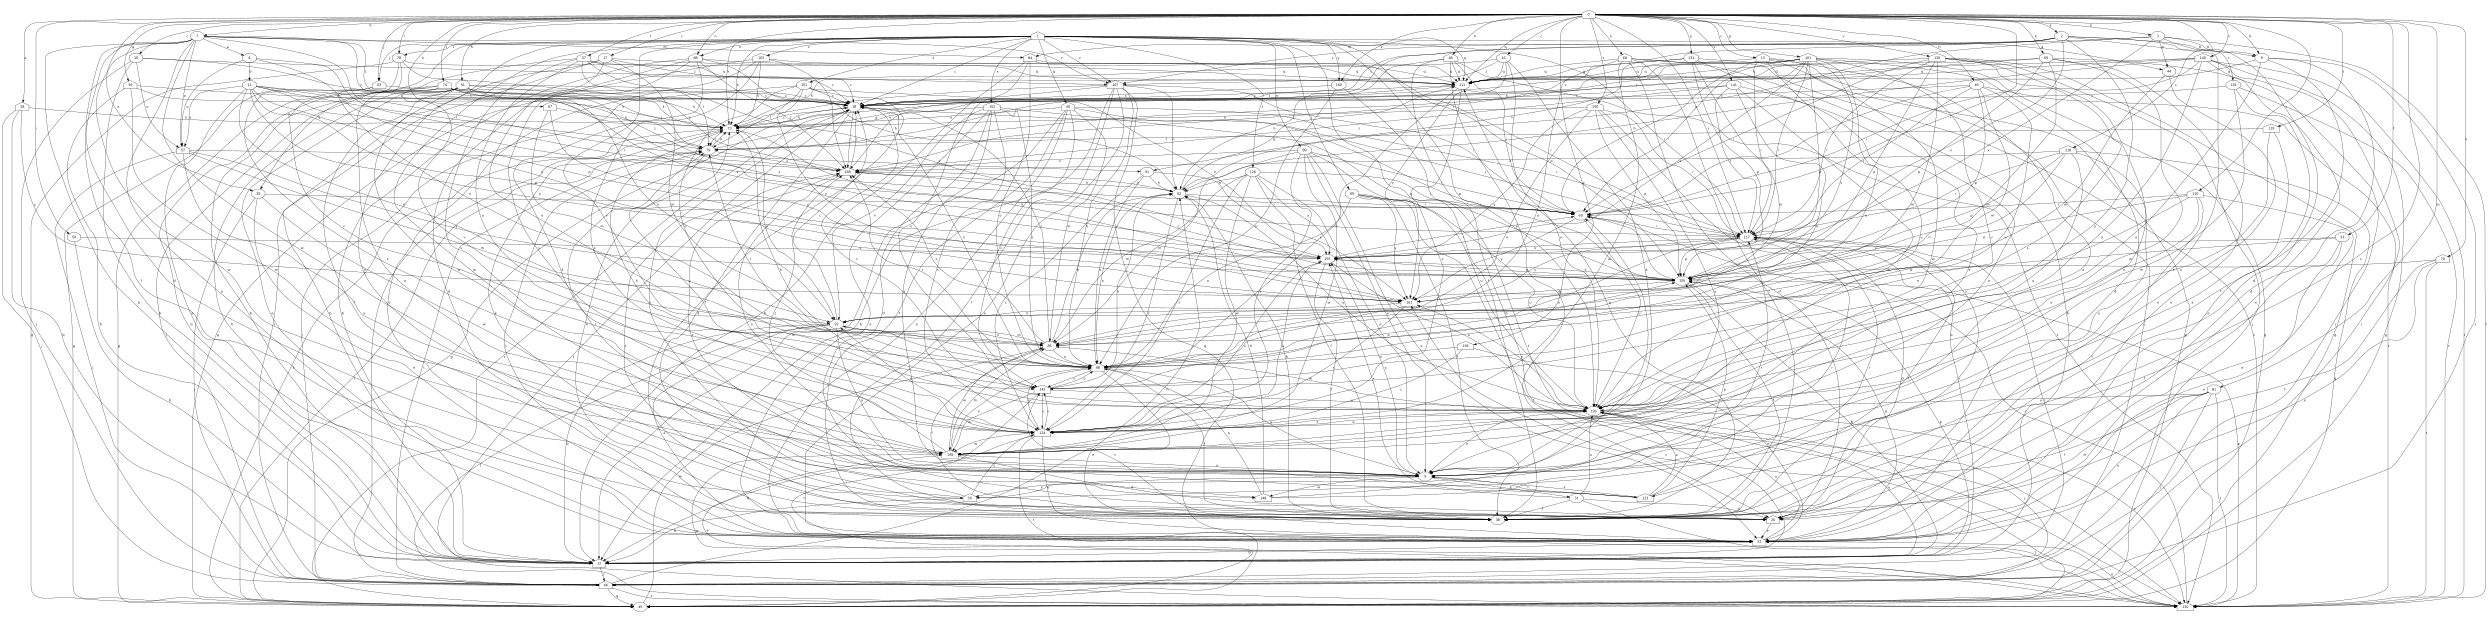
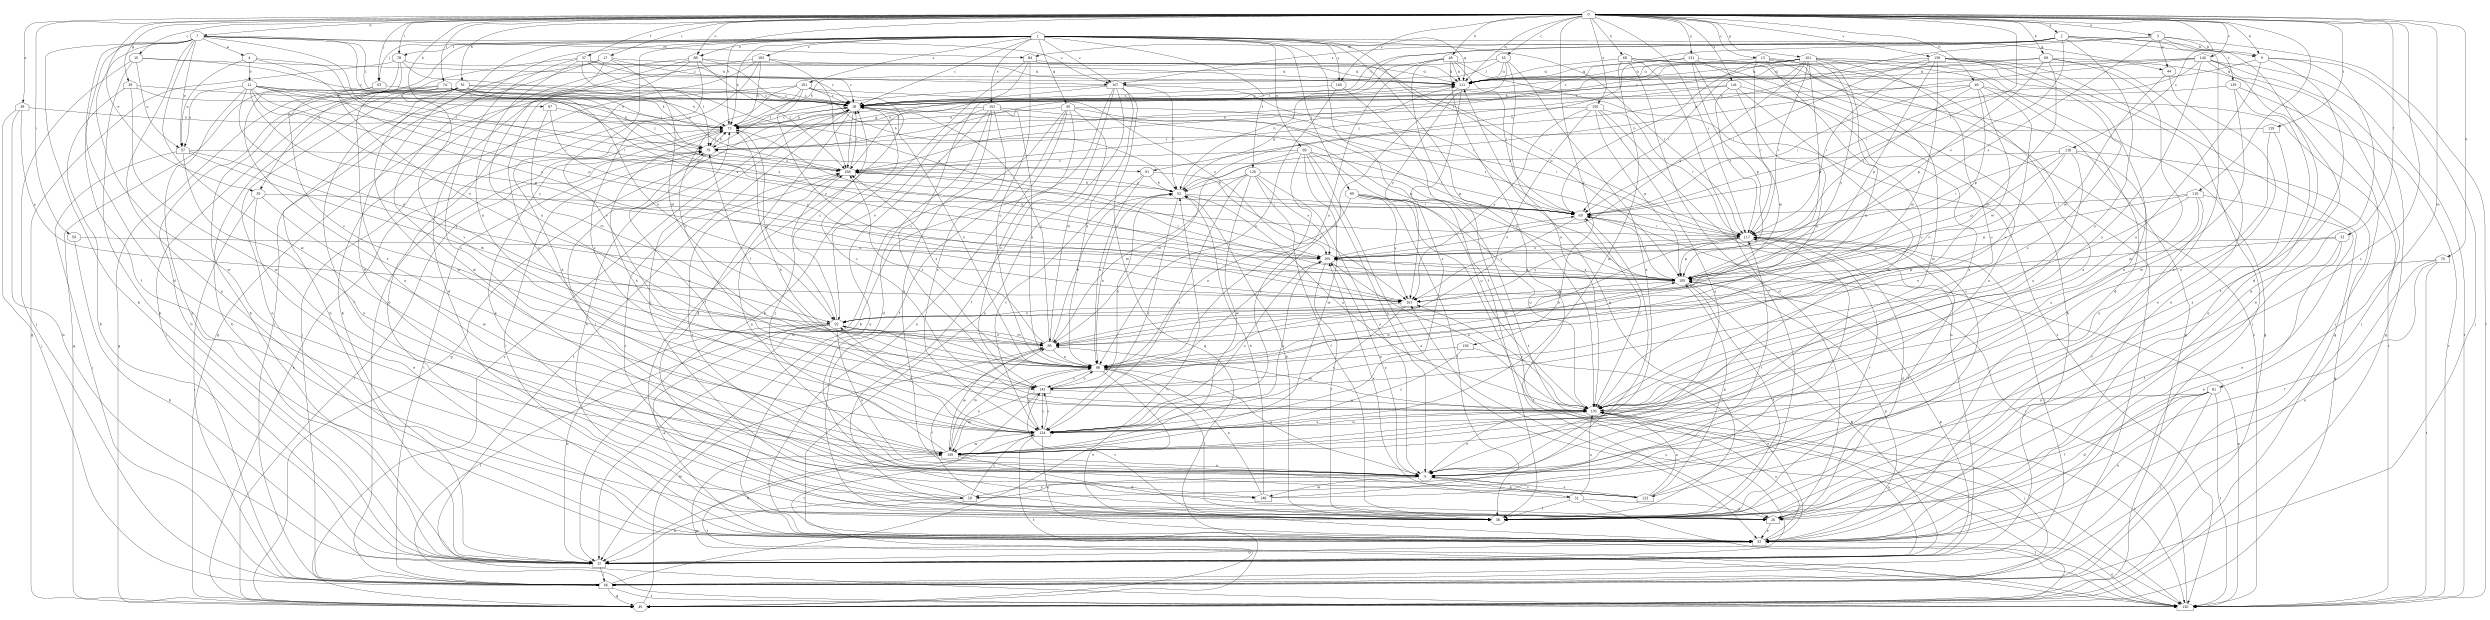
(1451, 302) -> (1308, 245)
